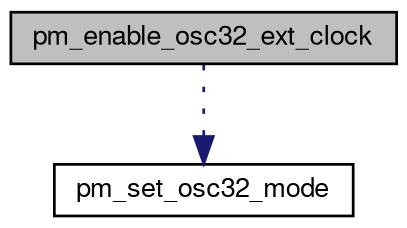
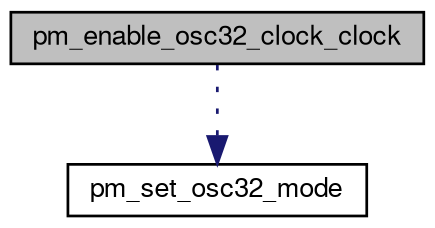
(204, 38) -> (217, 38)
